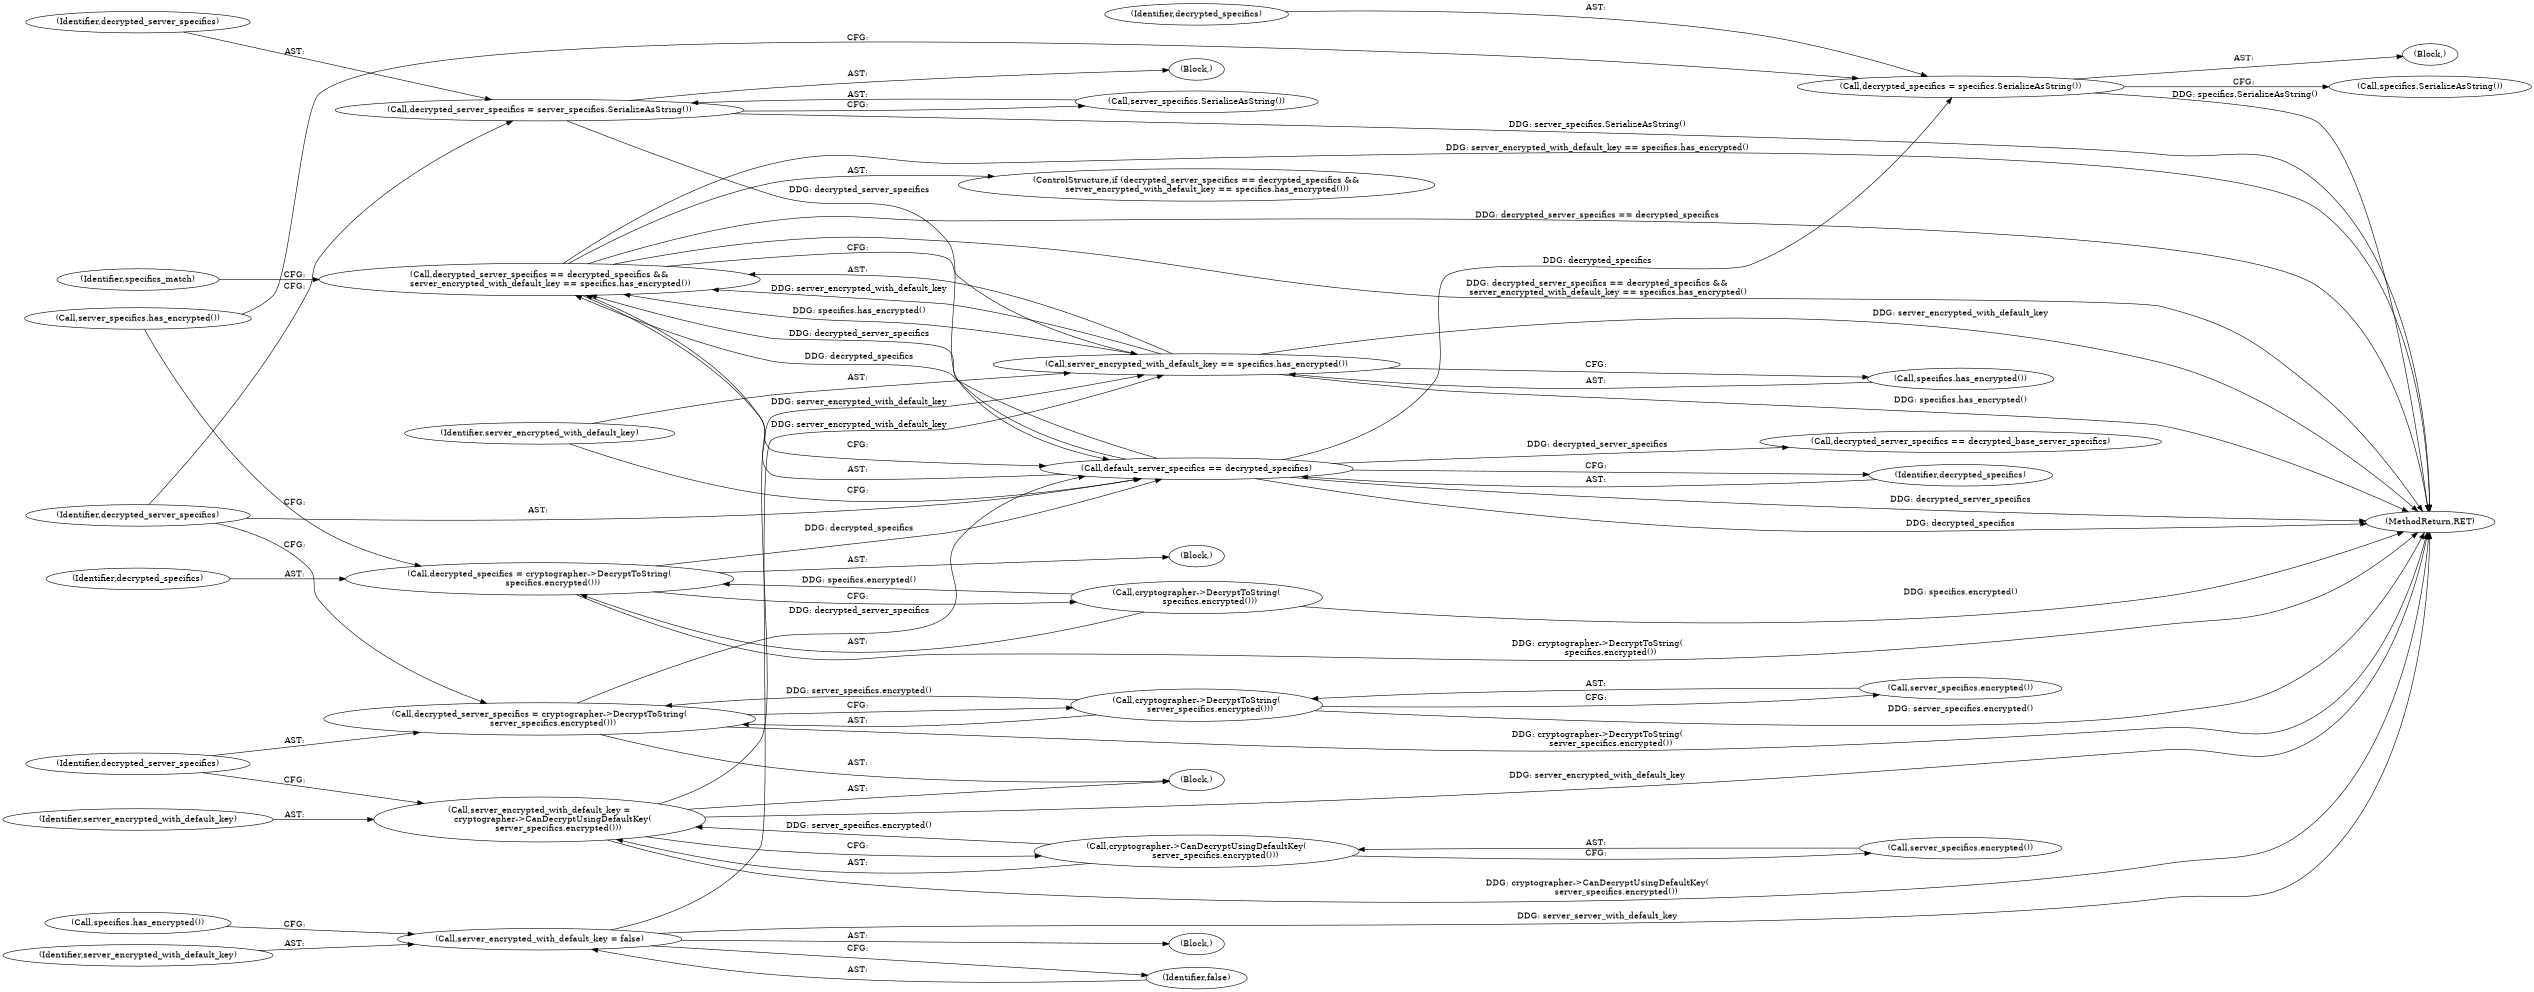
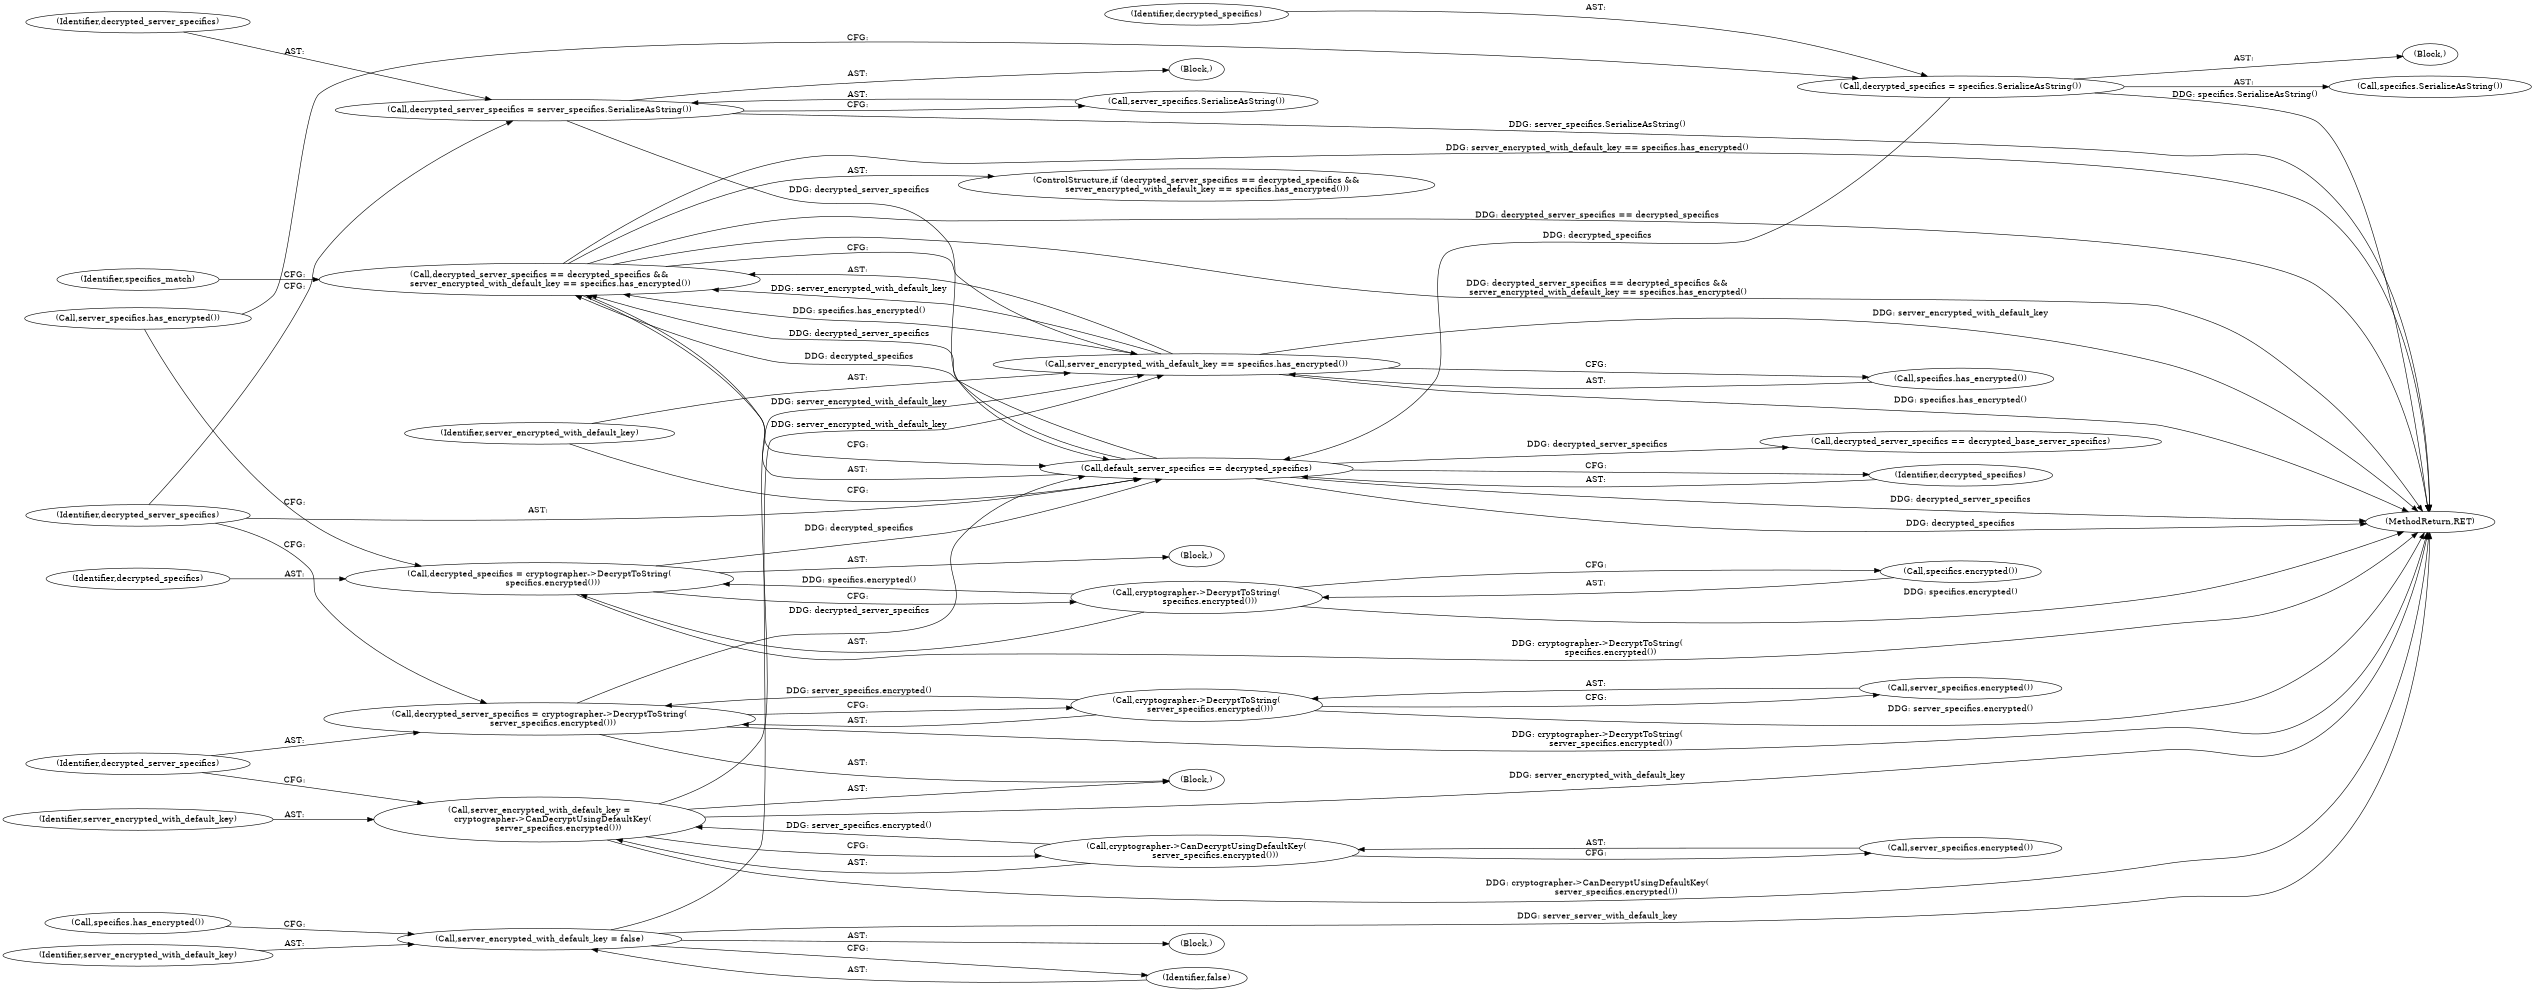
(2245, 82) -> (2245, 82)
(1586, 267) -> (1572, 242)
none -> (1961, 572)
